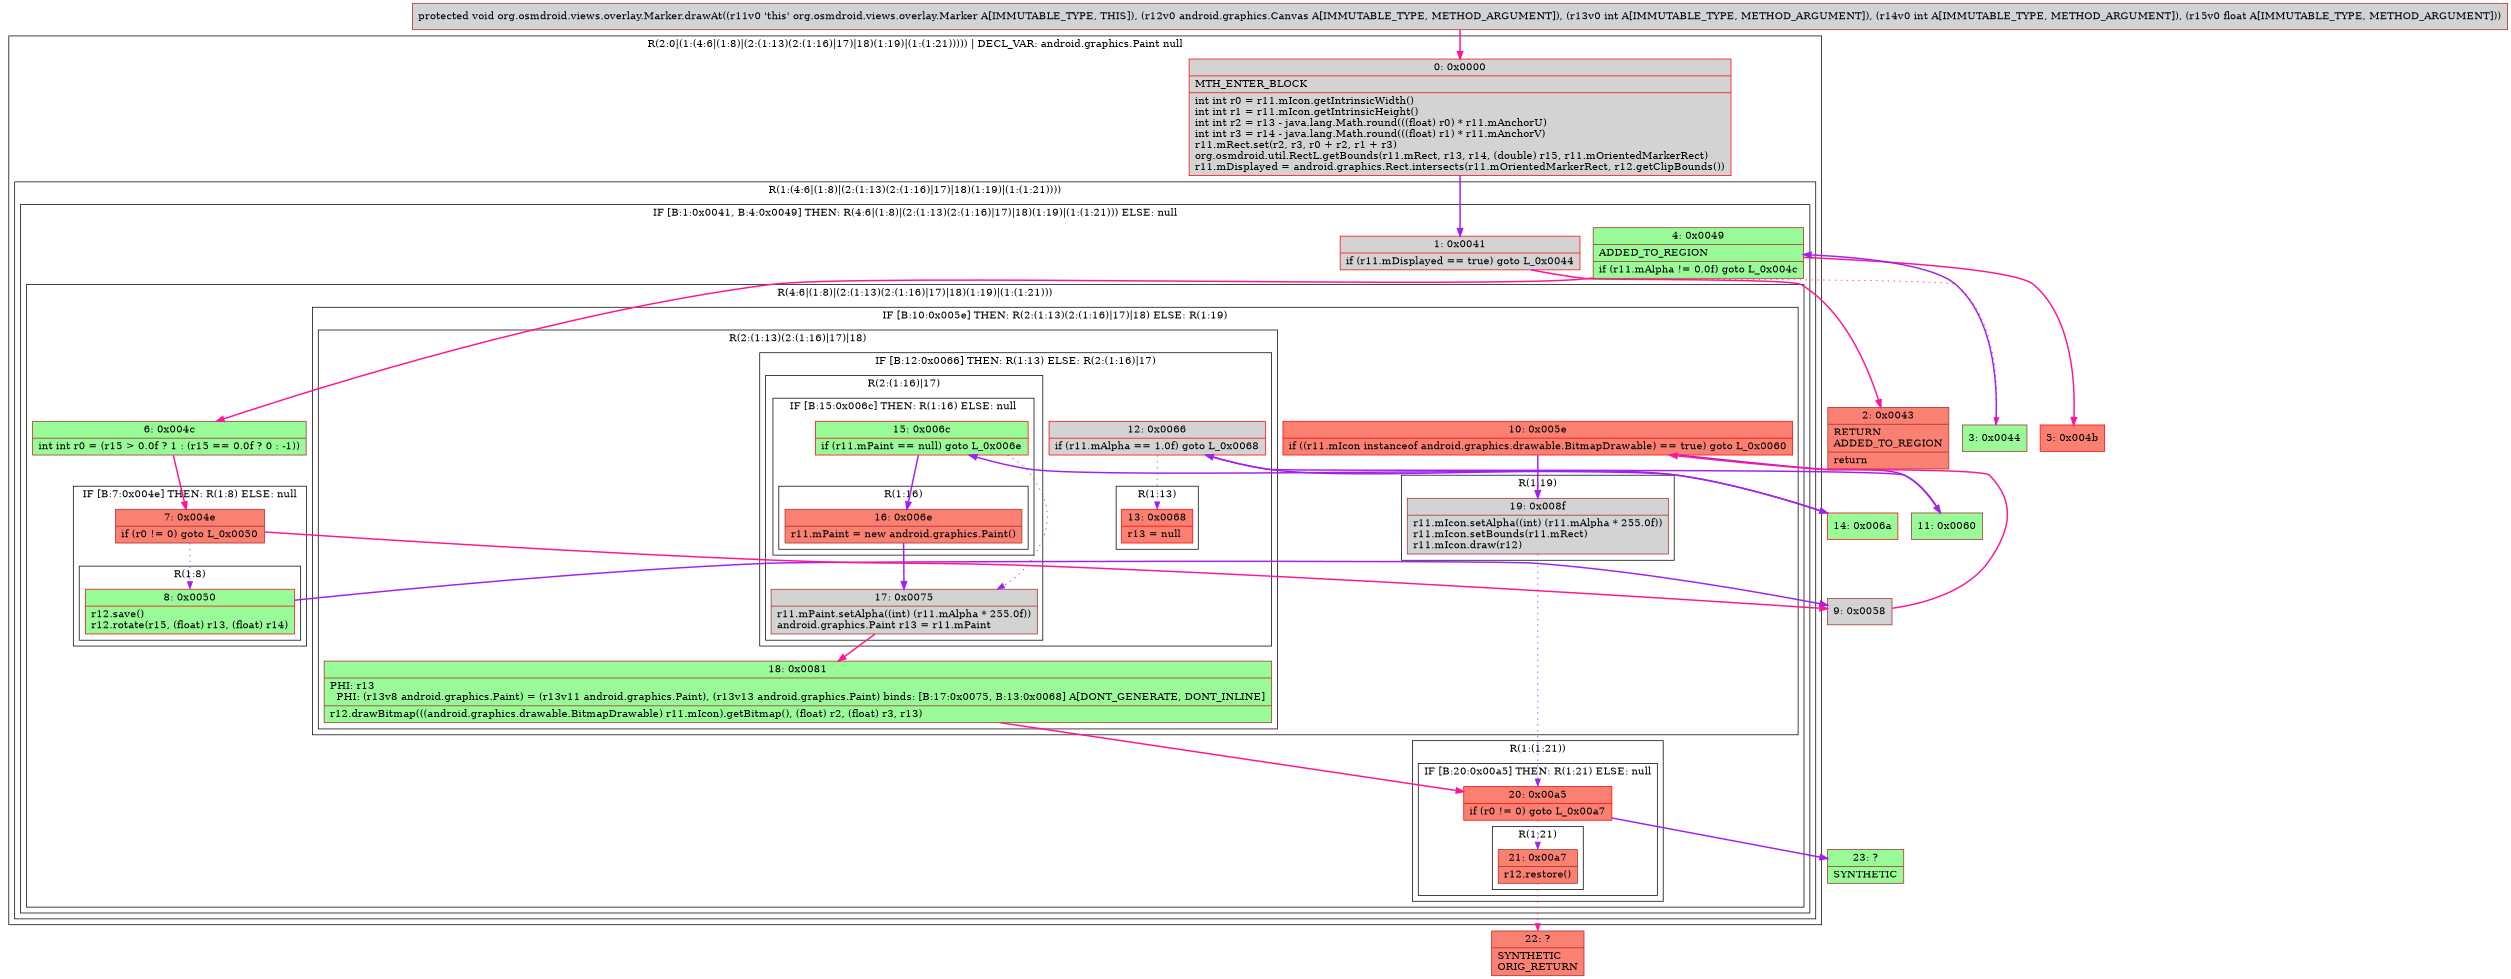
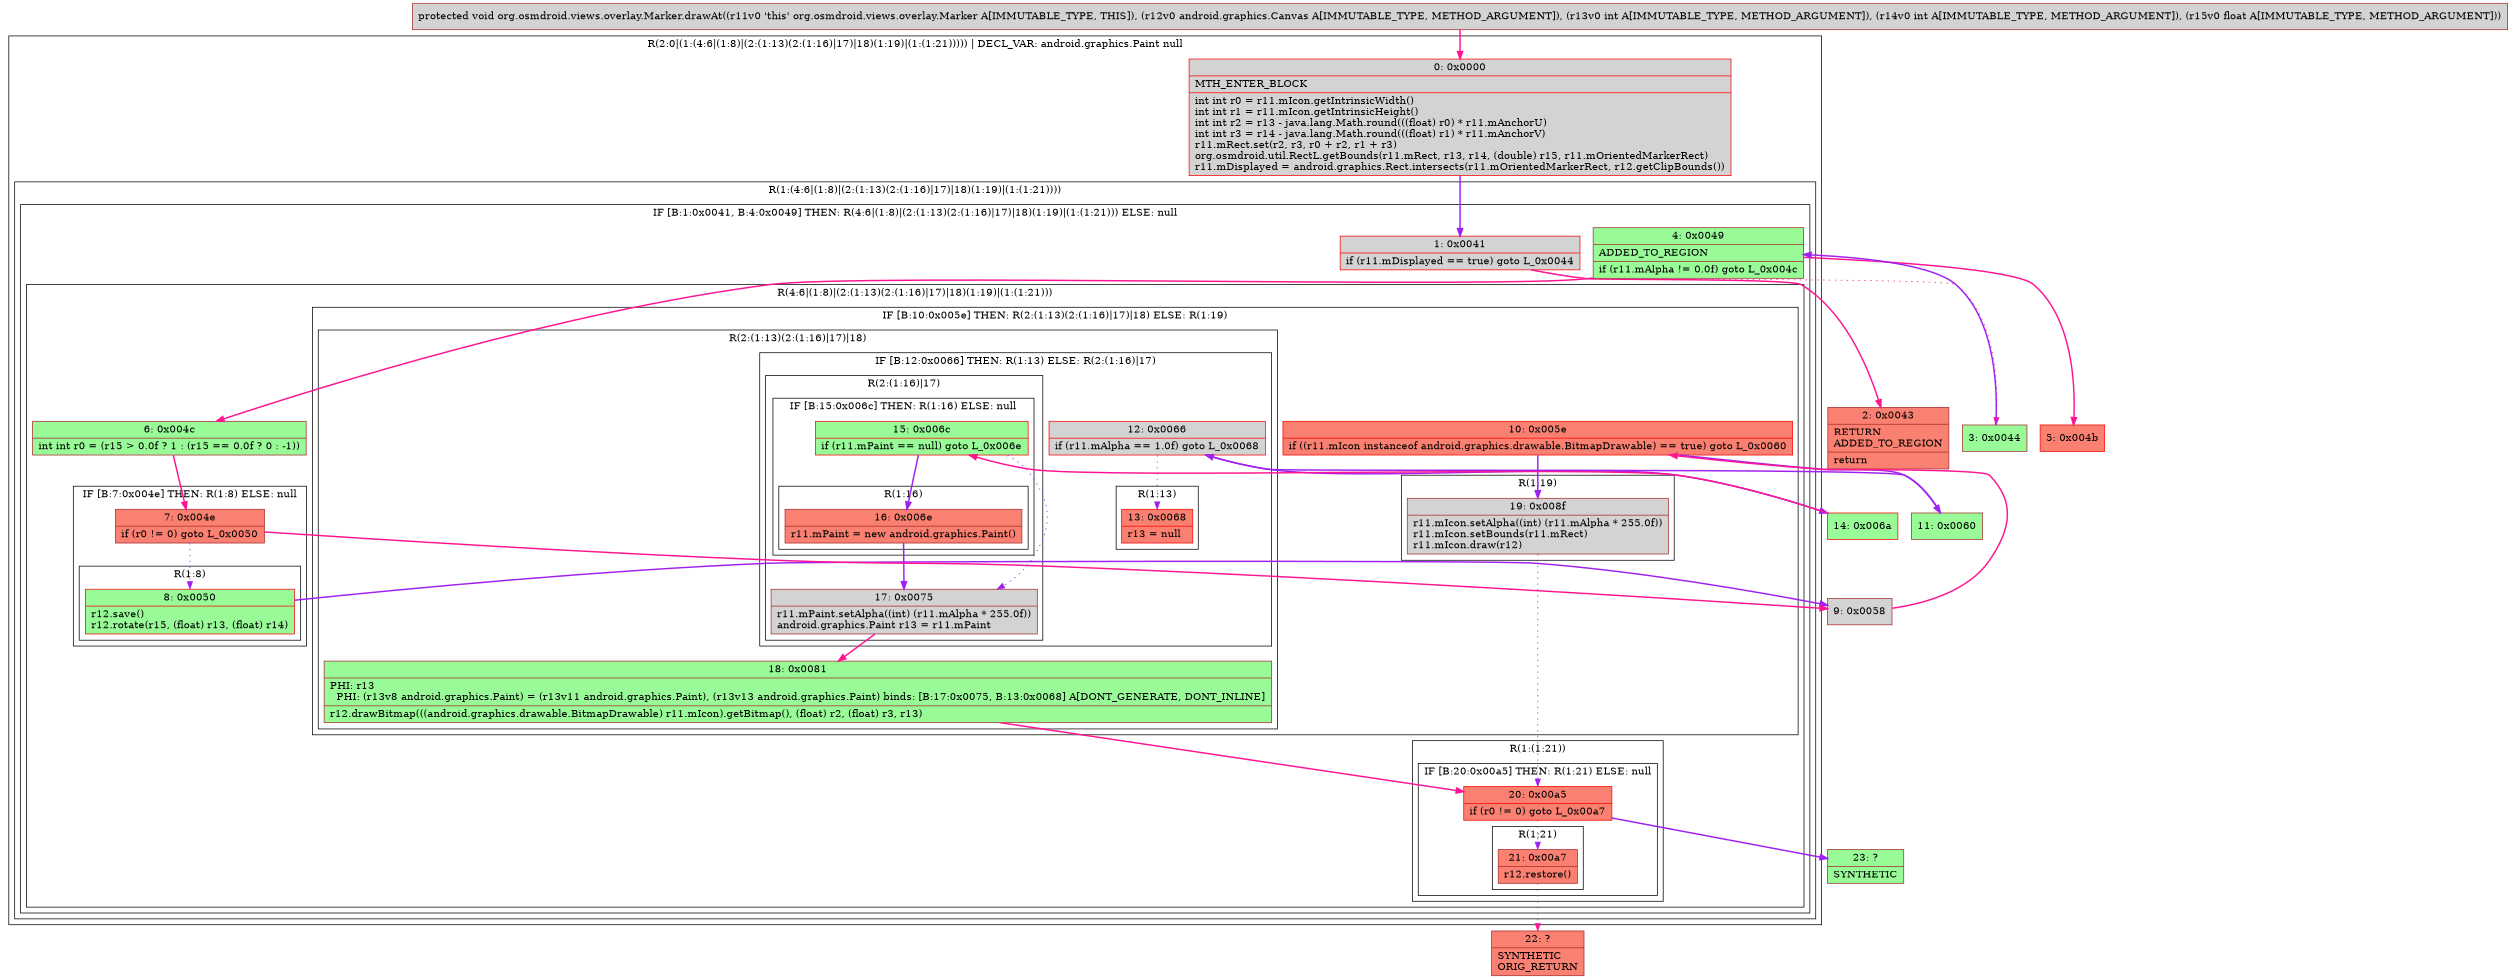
(1254, 473) -> (1254, 473)
